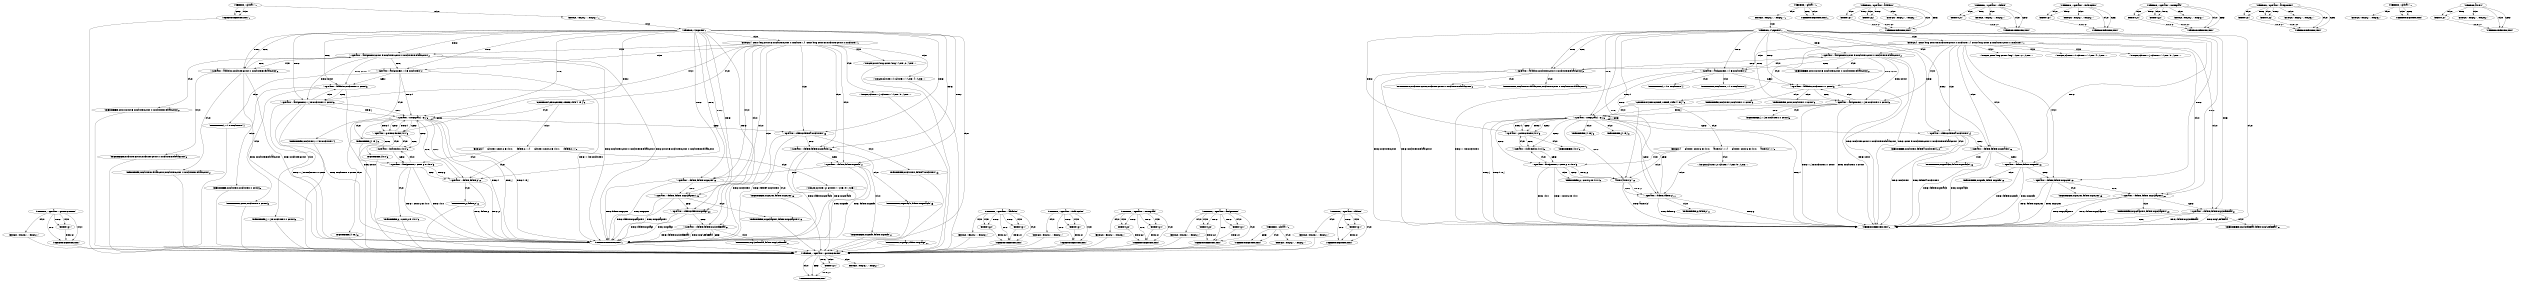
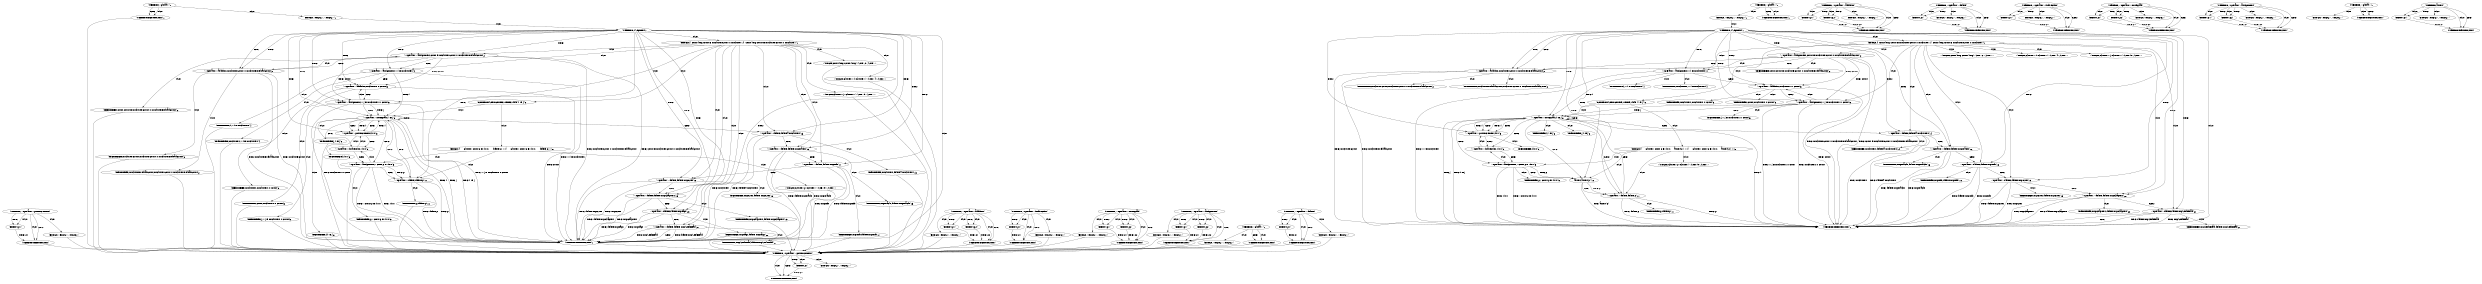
none -> (707, 223)
